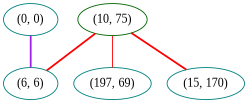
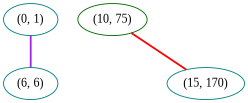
(31, 20) -> (31, 20)
(71, 52) -> none
(112, 84) -> none
